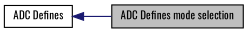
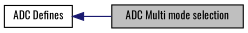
(178, 16) -> (178, 16)
